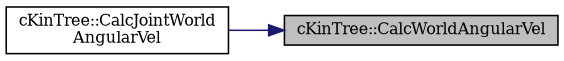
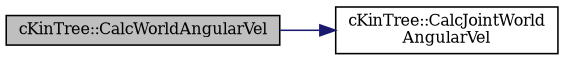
(249, 30) -> (300, 30)
